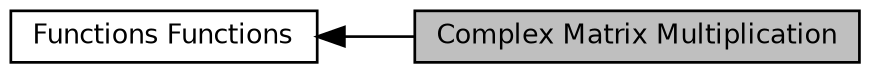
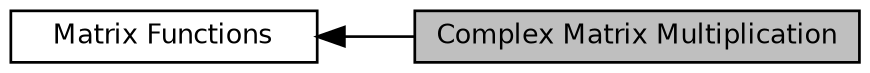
(164, 37) -> (164, 37)
